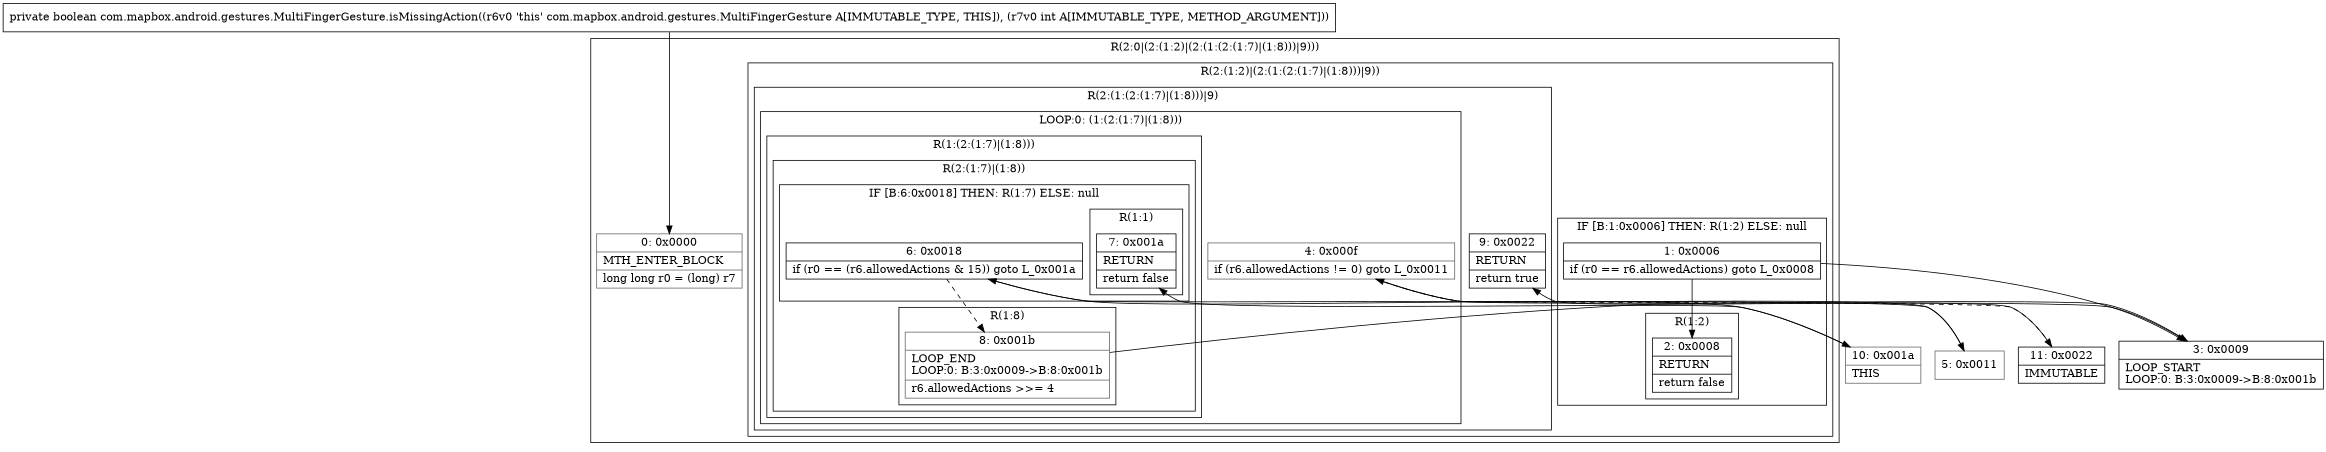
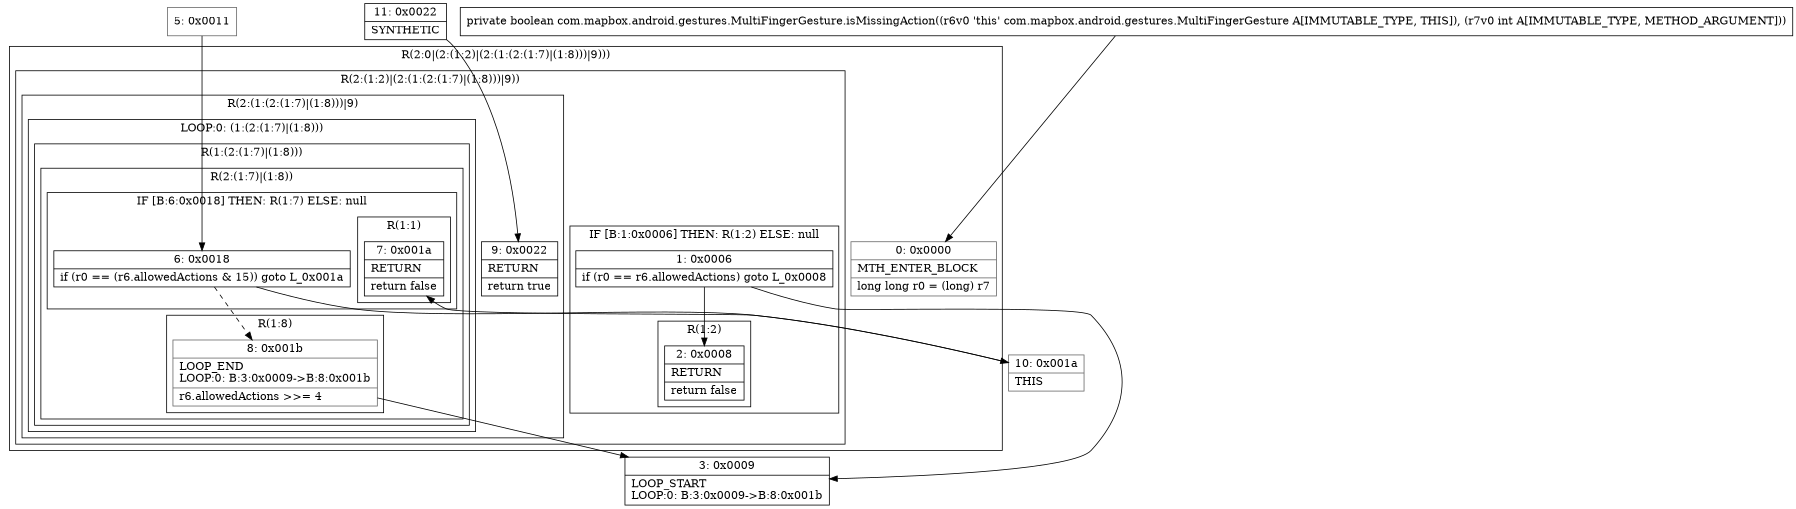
(1331, 261) -> none
(2062, 374) -> (406, 30)
